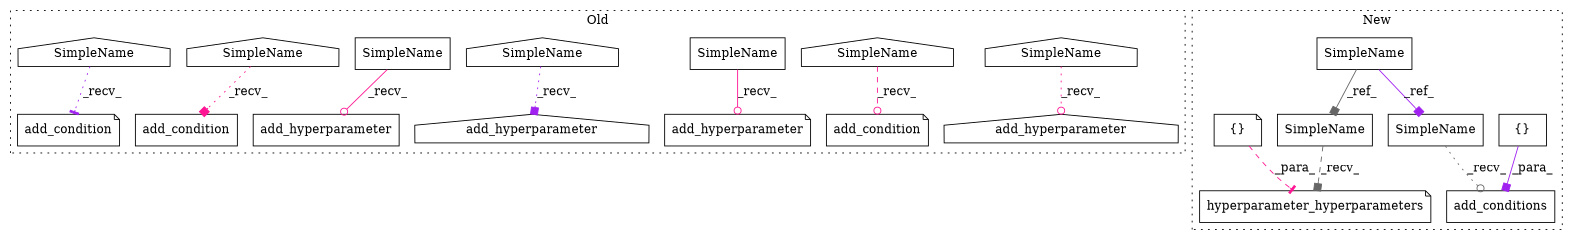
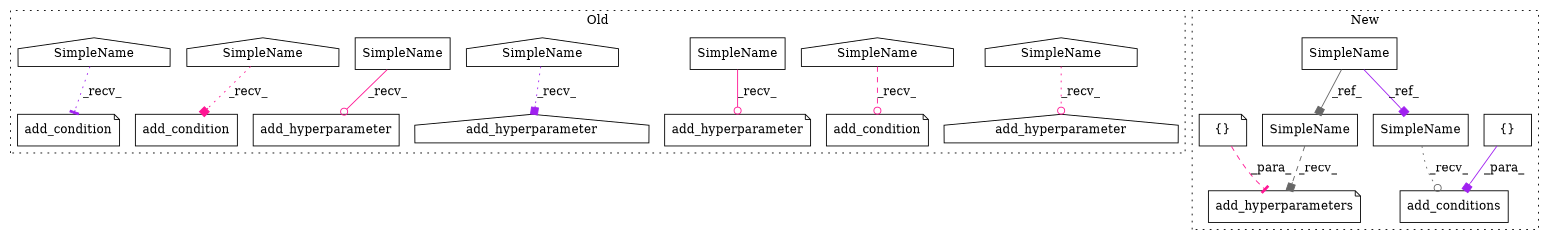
(1315, 207) -> (1284, 207)
